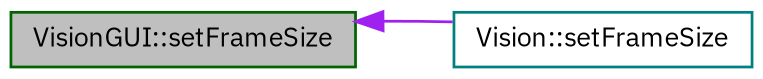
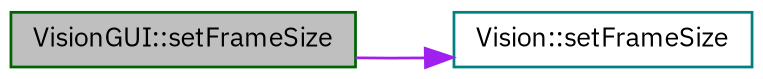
(418, 21) -> (390, 58)
